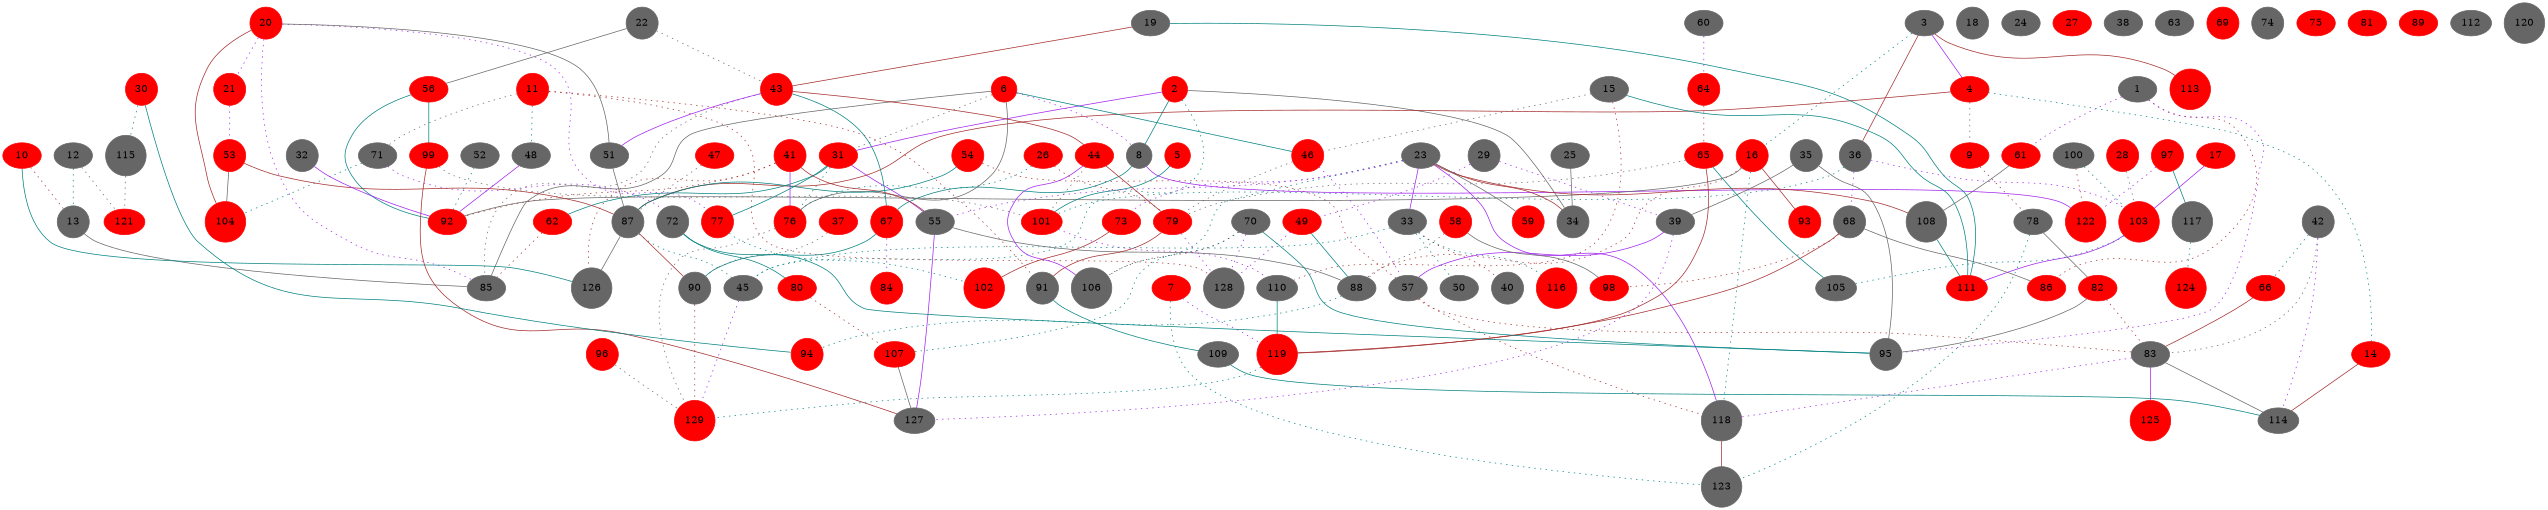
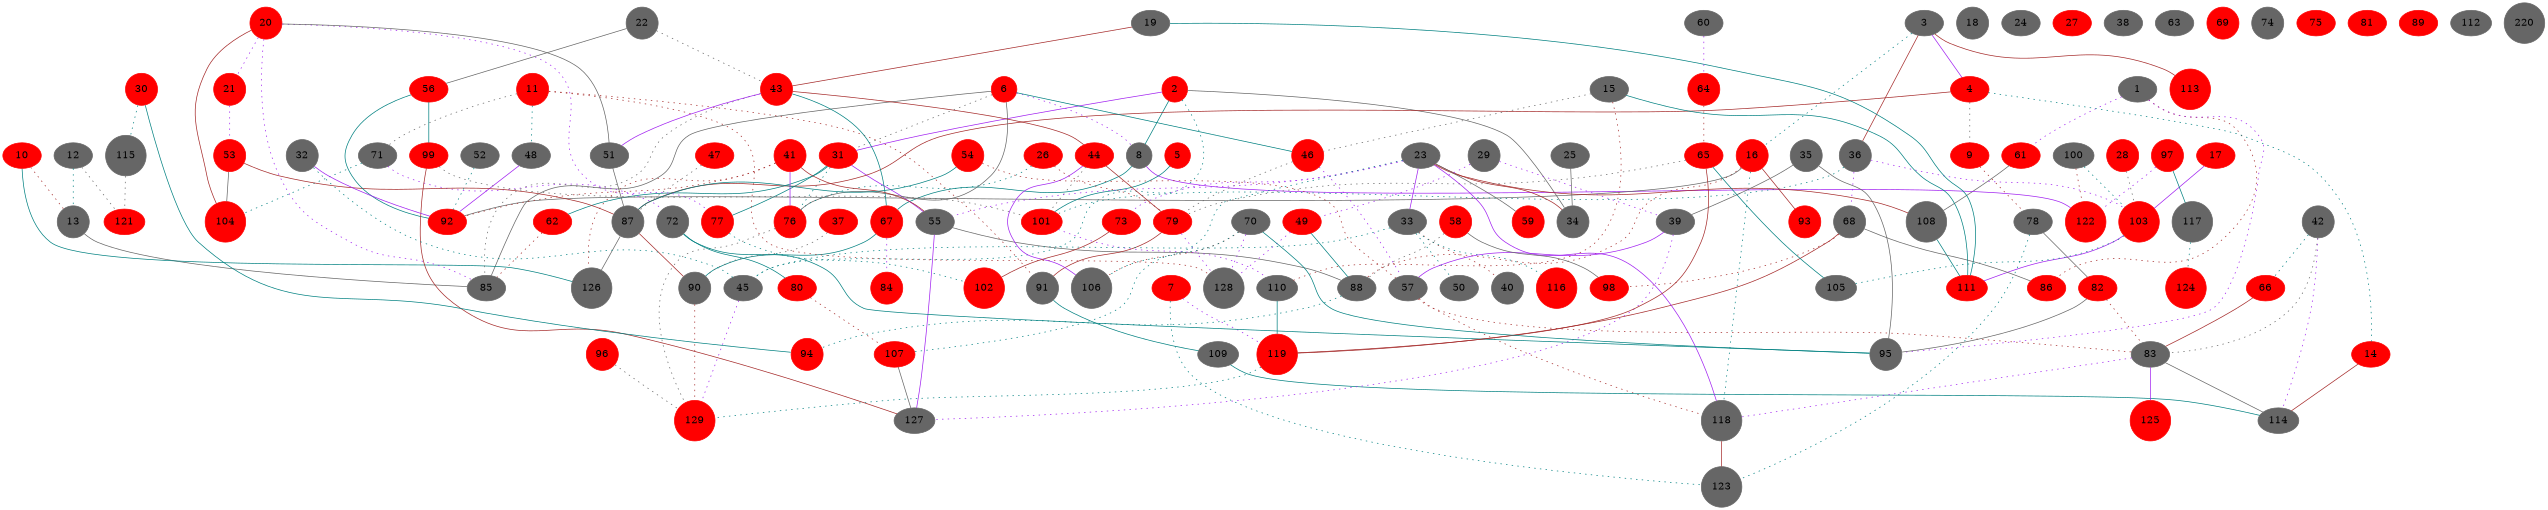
(2524, 23) -> (2524, 23)
(678, 254) -> (524, 258)
